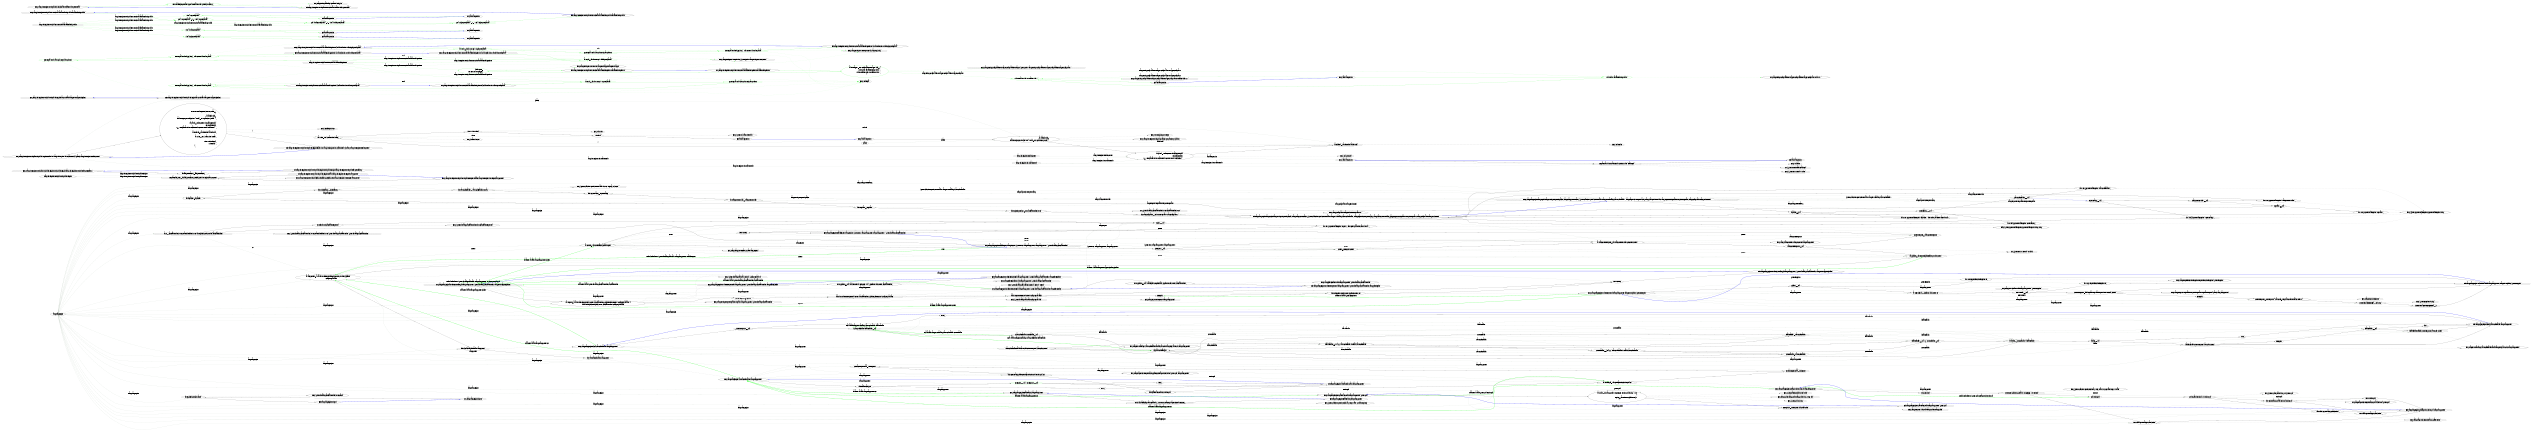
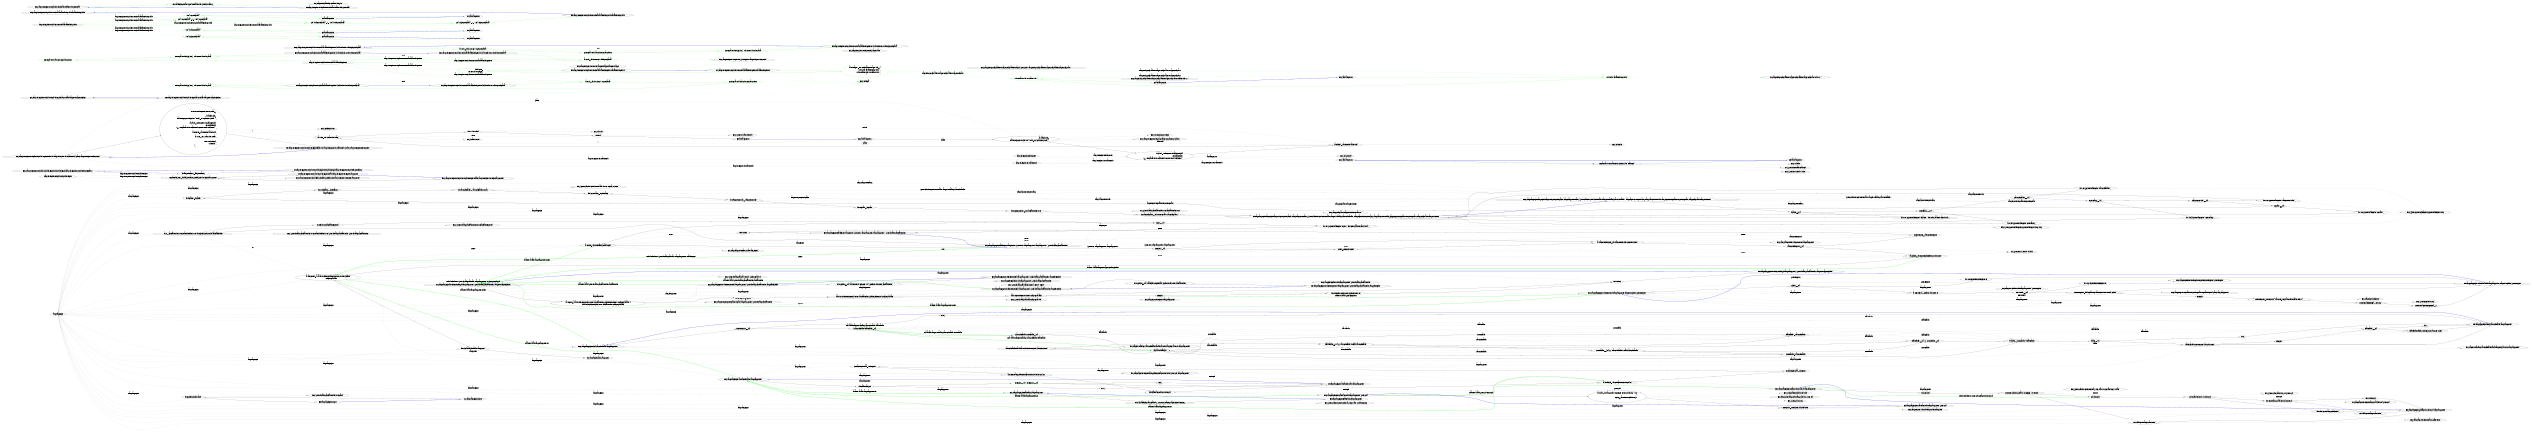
(865, 51) -> (865, 51)
